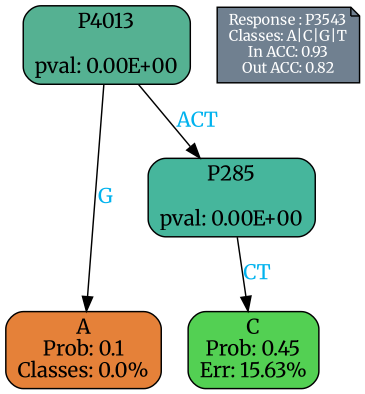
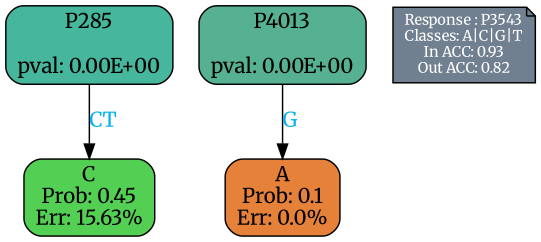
(164, 116) -> none
(84, 350) -> (283, 198)
